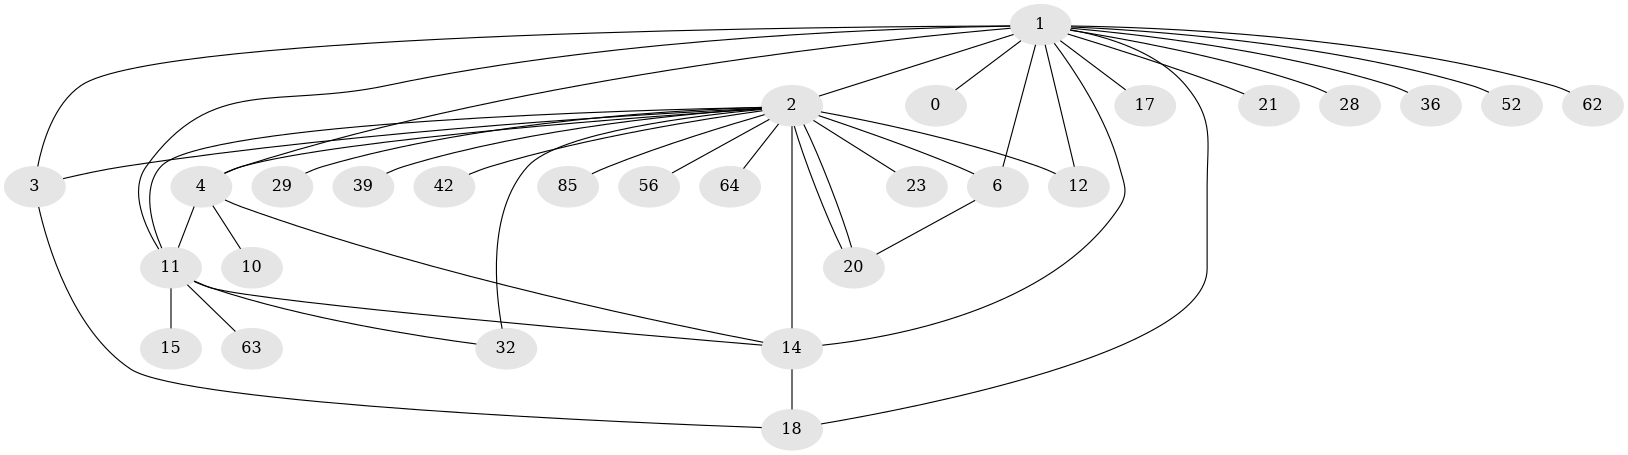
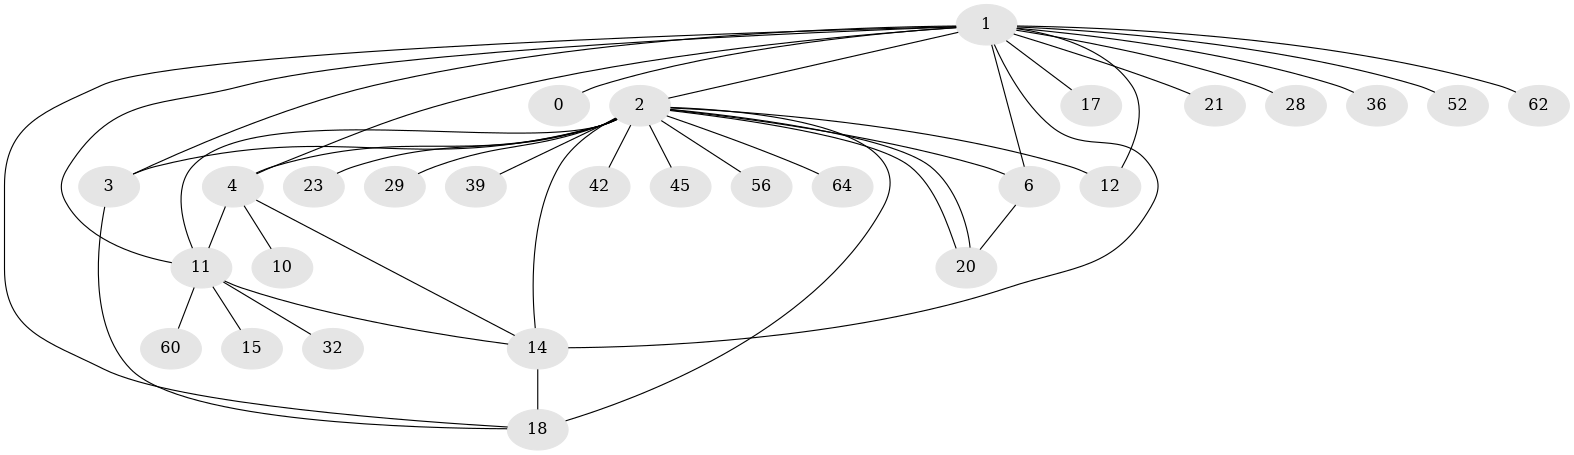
(533, 163) -> (848, 256)
(568, 187) -> (681, 187)
(252, 349) -> (171, 349)
